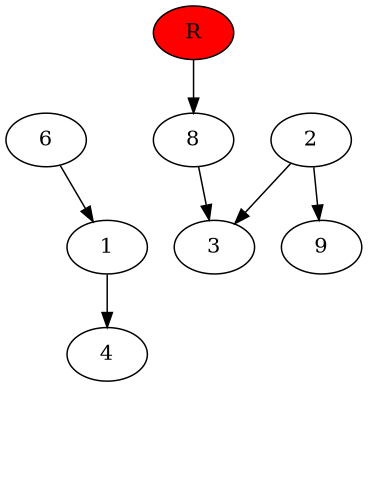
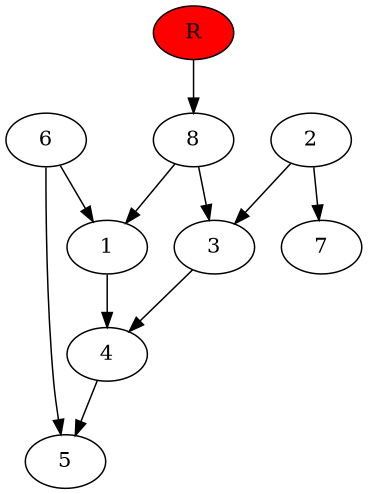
none -> (155, 188)
(322, 247) -> (322, 247)
none -> (166, 295)
none -> (66, 462)
